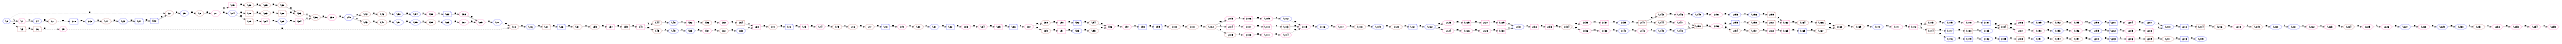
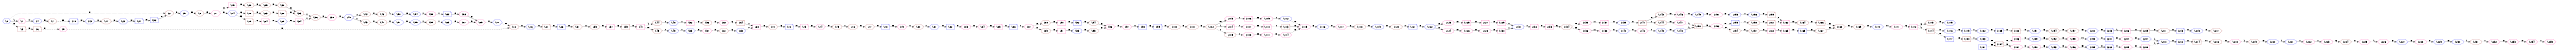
(1969, 23) -> none
none -> (2216, 31)
